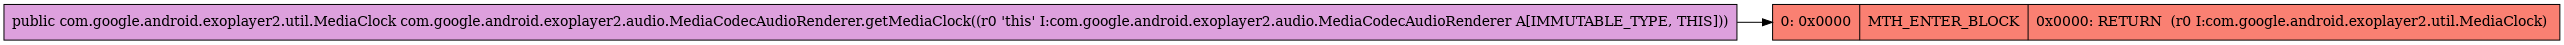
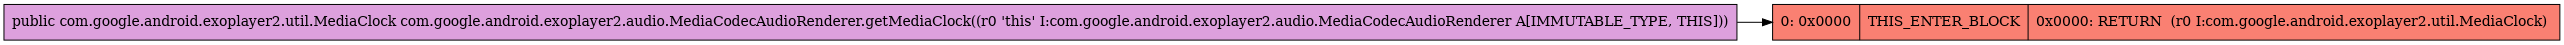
(1944, 22) -> (1944, 22)
